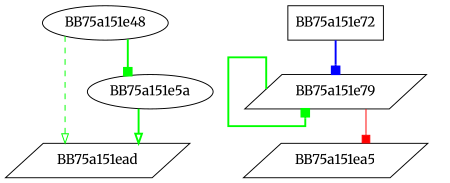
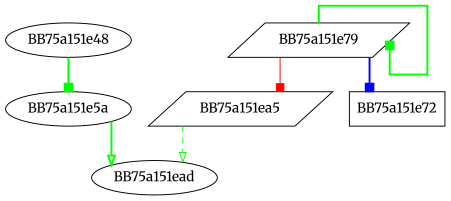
(336, 52) -> (370, 70)
(65, 85) -> (183, 139)
(98, 161) -> (154, 178)
